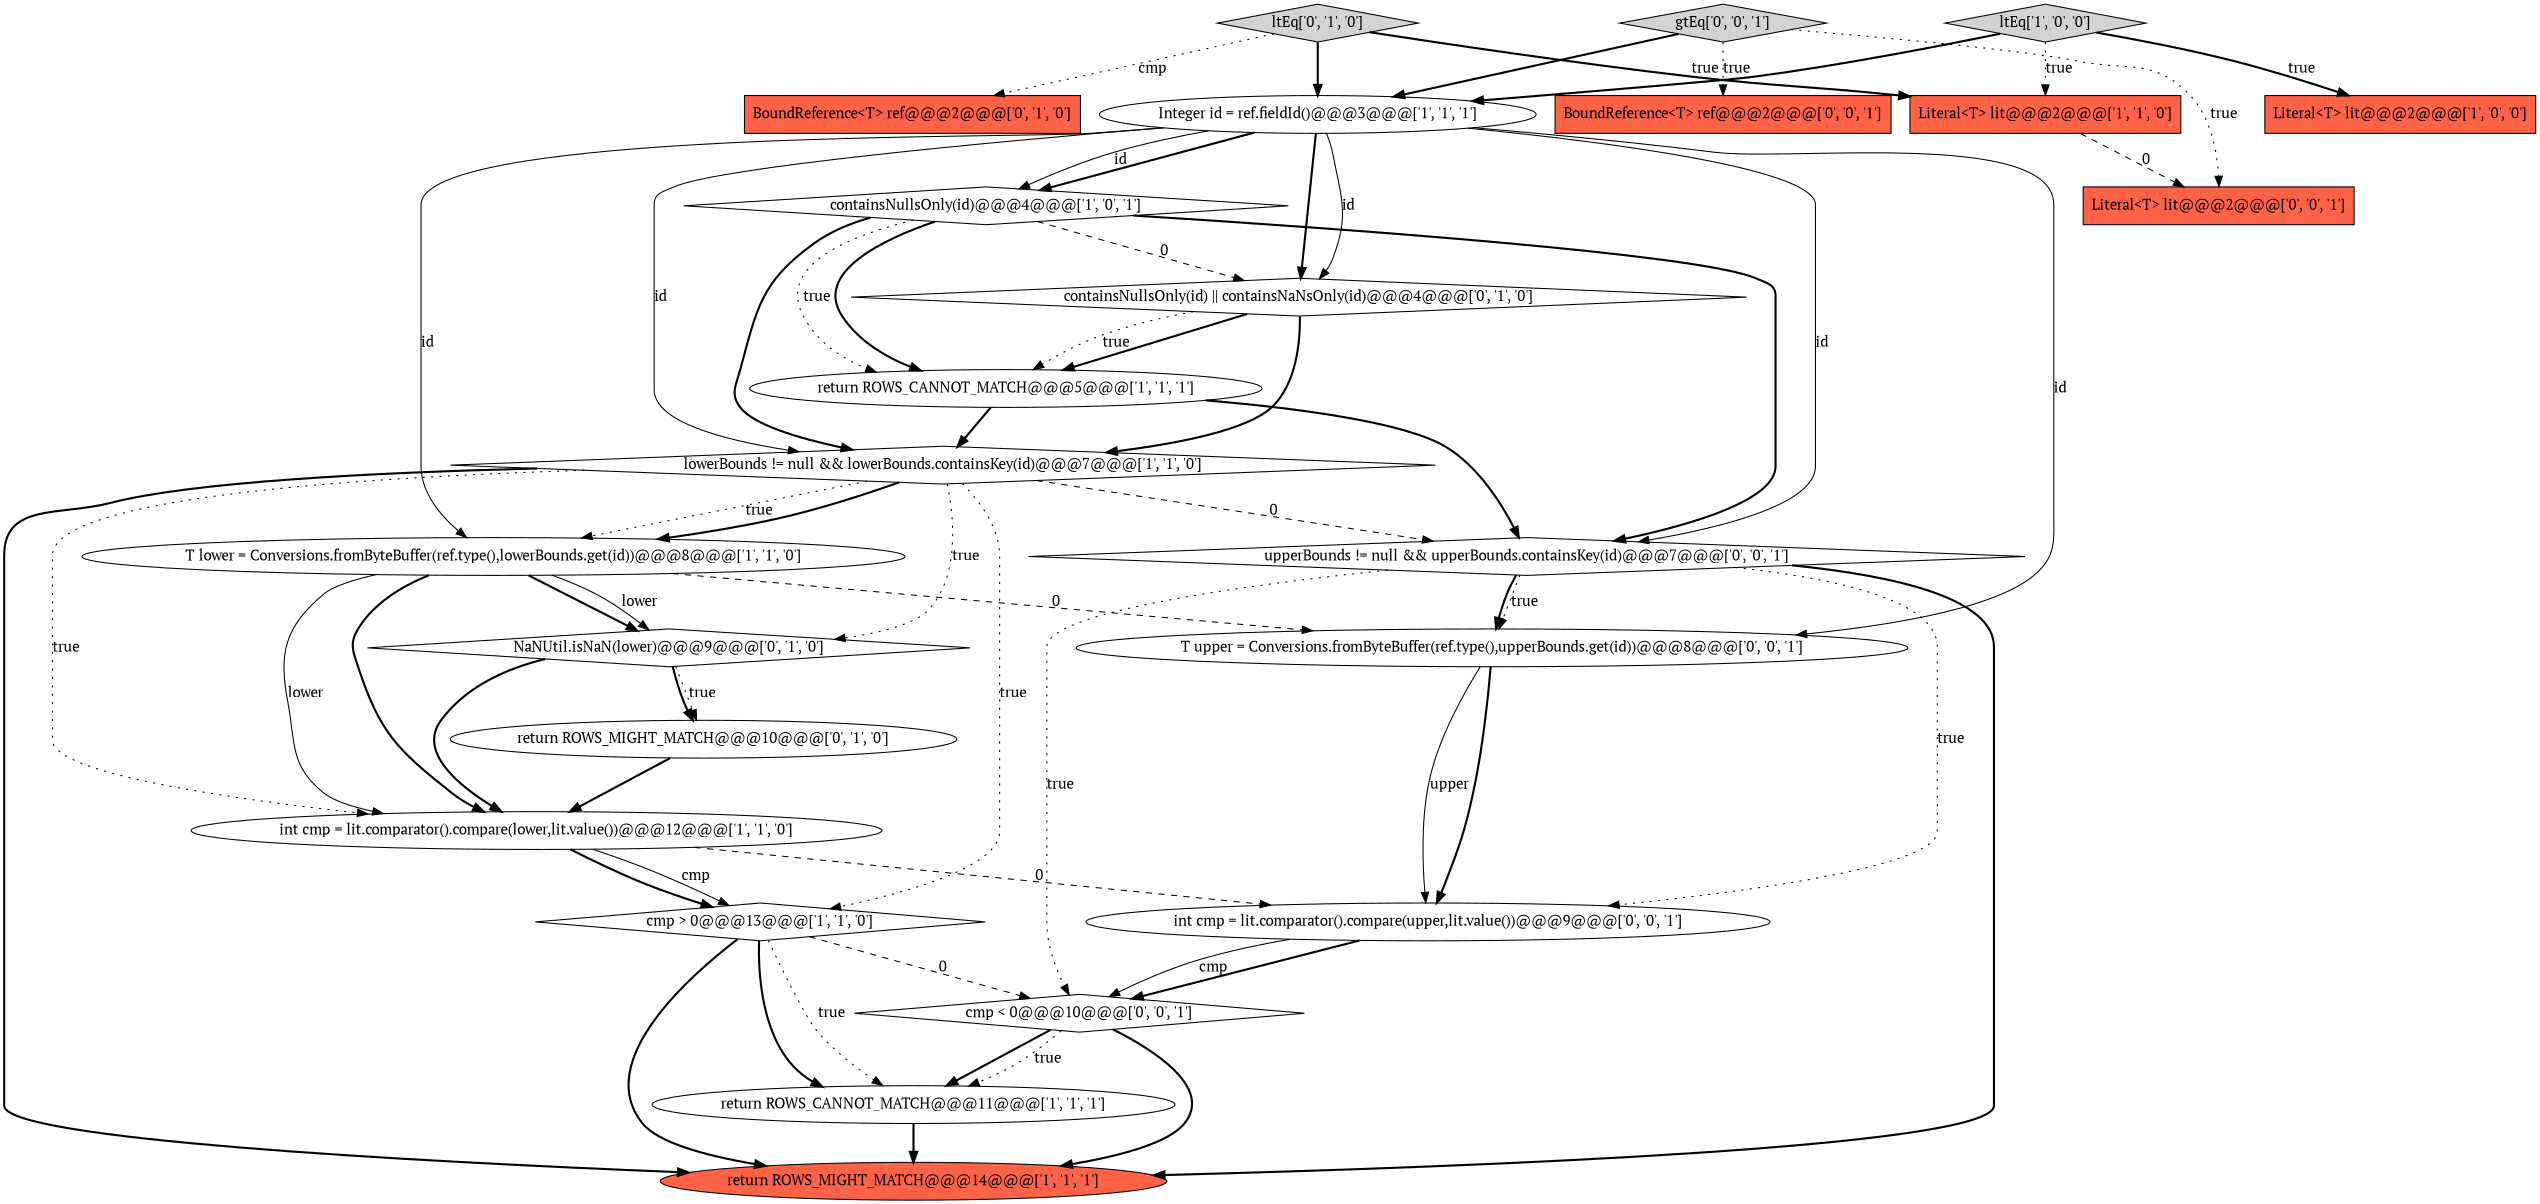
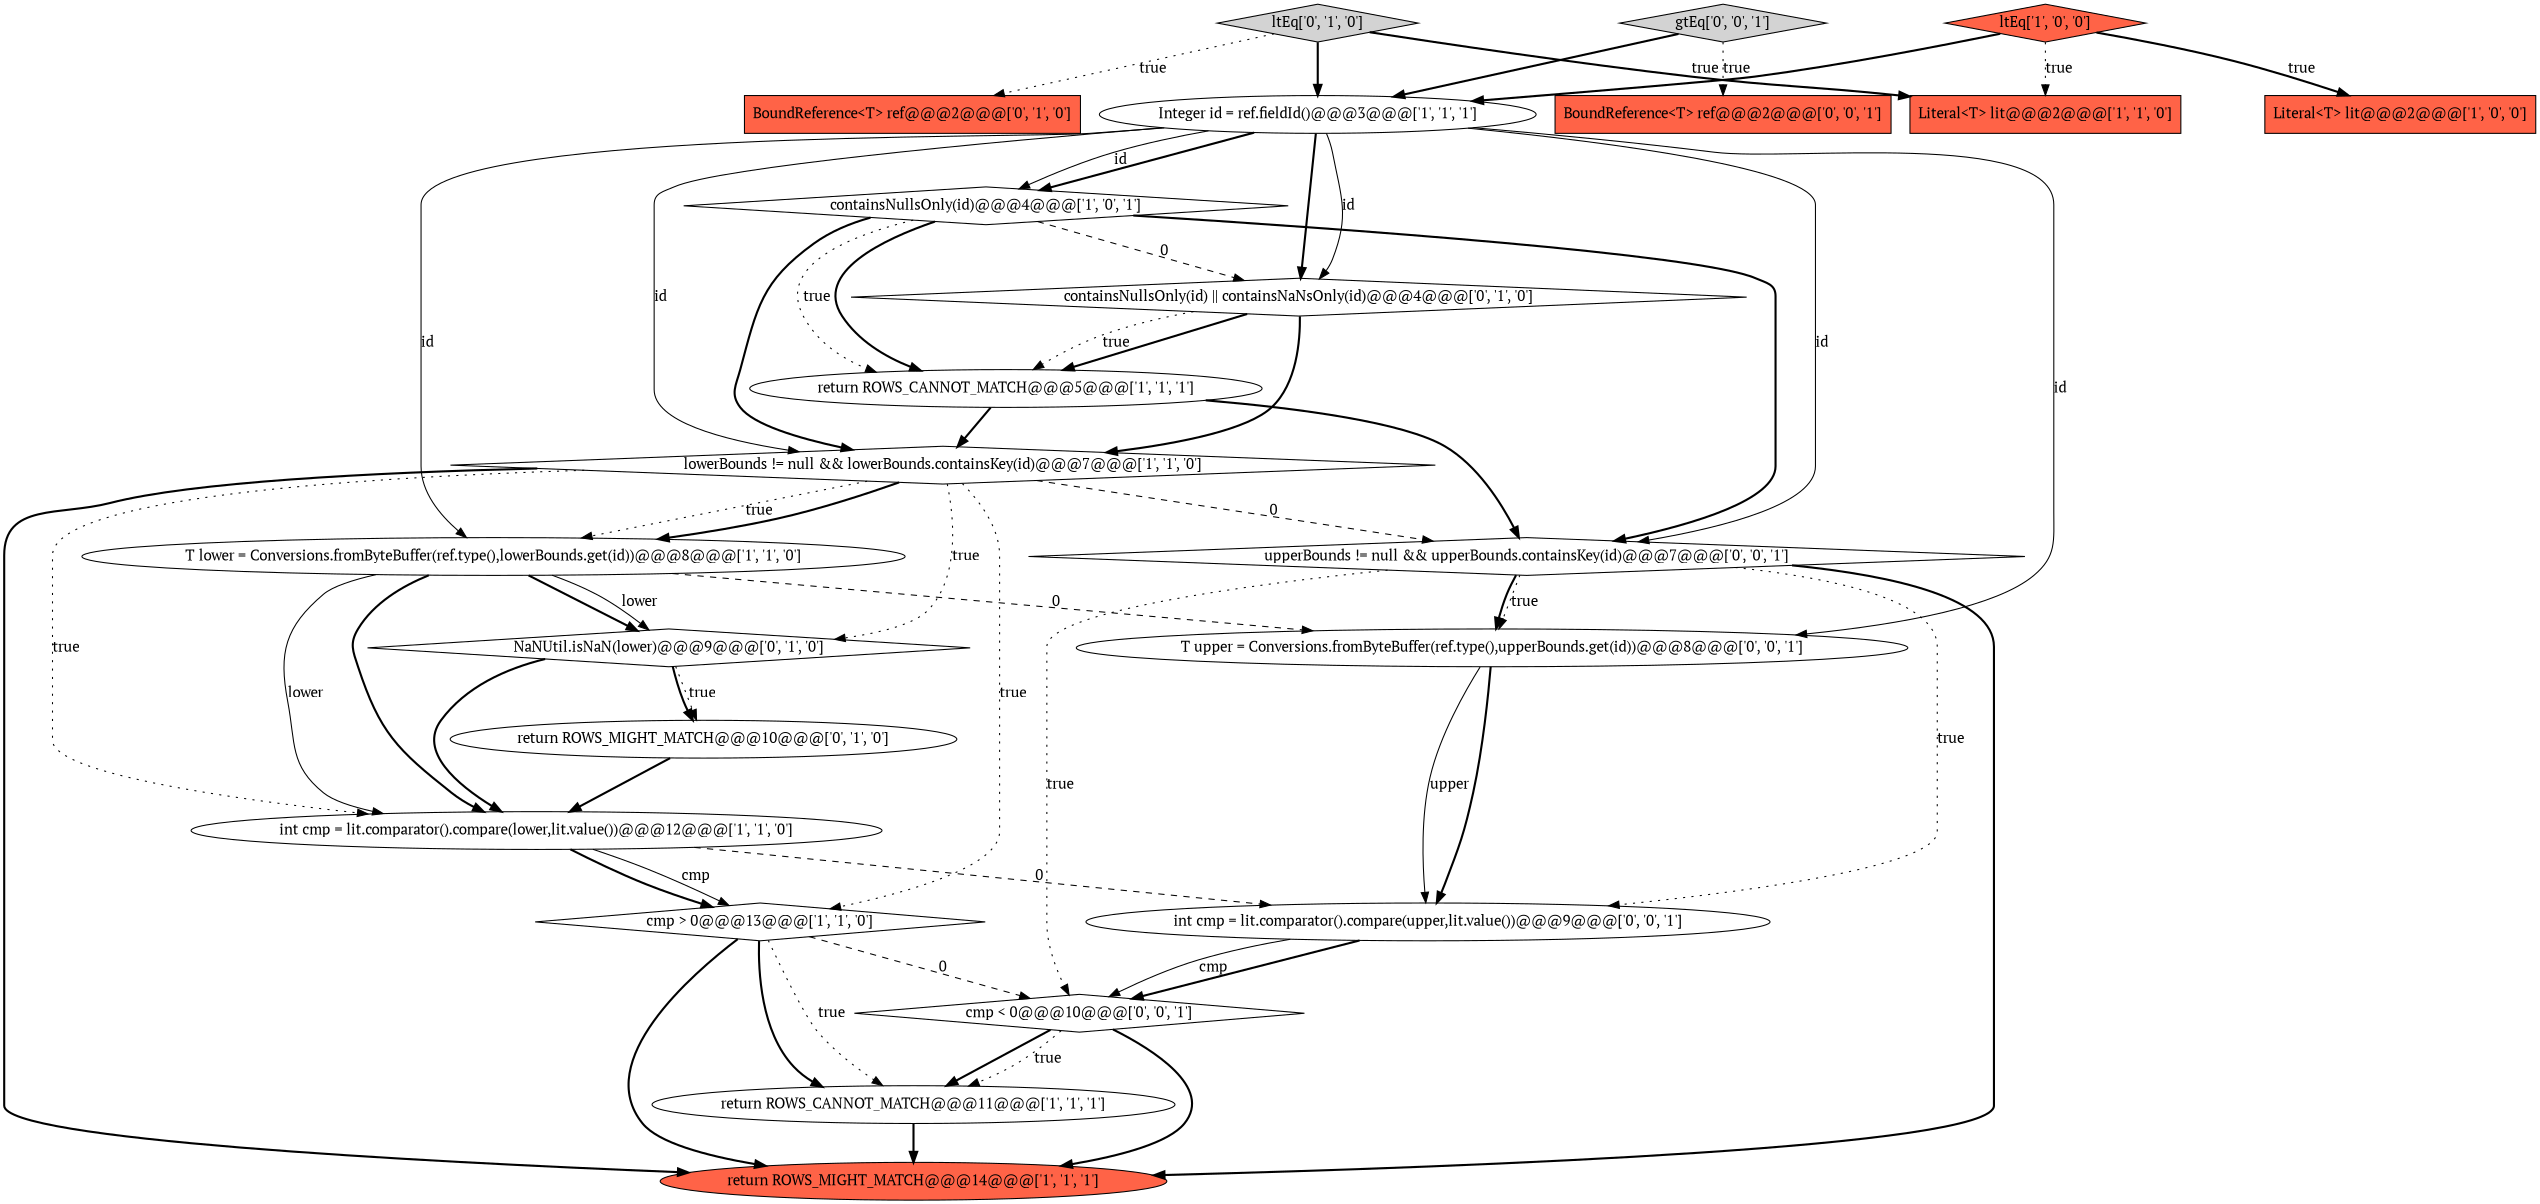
(2045, 23) -> (2045, 23)
(1153, 69) -> (1153, 69)
(2219, 206) -> none
